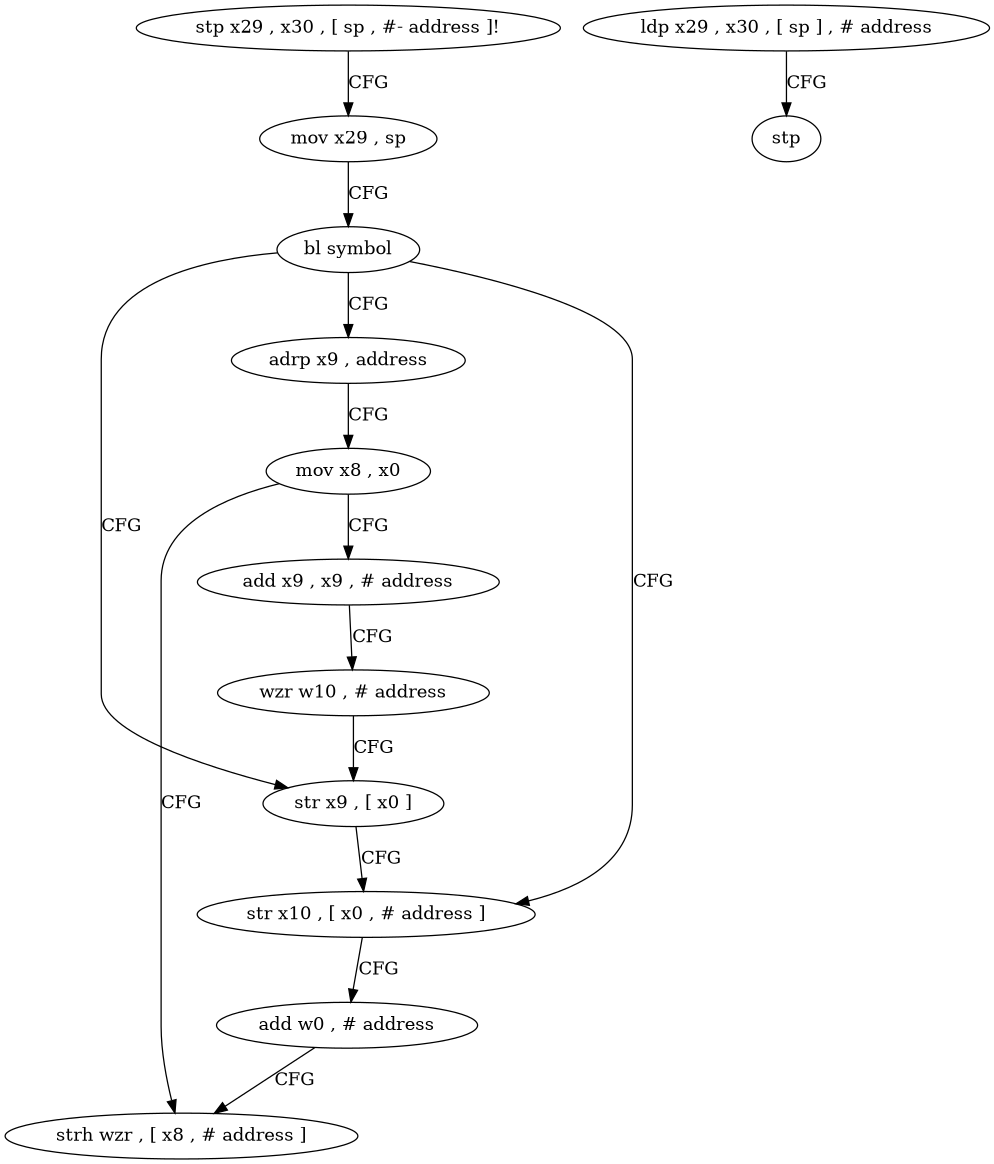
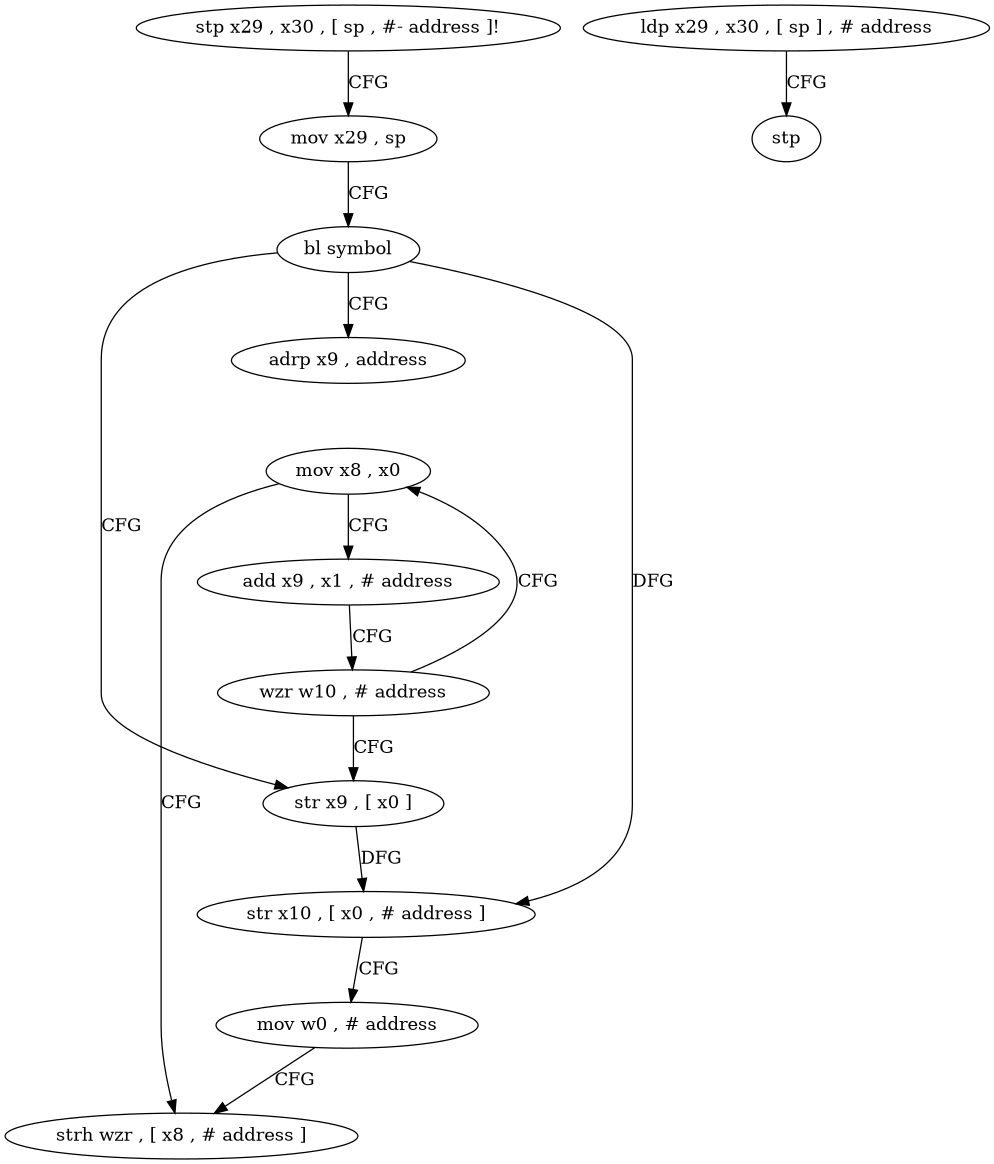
(348, 409) -> (516, 585)
(348, 582) -> (348, 582)
(653, 582) -> (653, 582)
(381, 859) -> (381, 859)
(347, 1025) -> (347, 1025)
